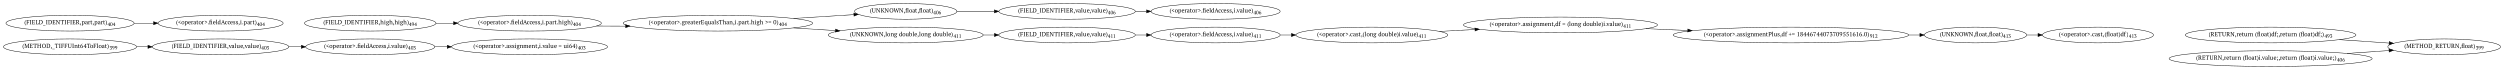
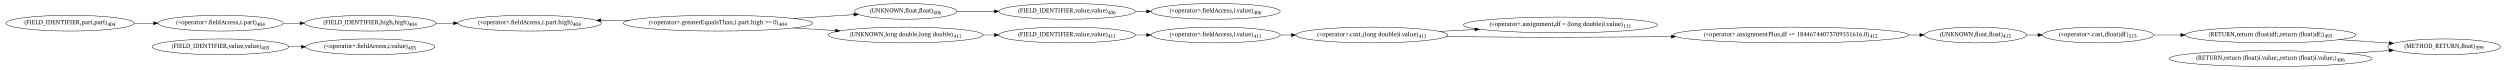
none -> (292, 23)
(413, 23) -> (413, 23)
(1627, 24) -> (1627, 24)
(611, 26) -> (615, 20)
(1667, 30) -> (1559, 37)
(1874, 34) -> (1874, 34)
(2133, 34) -> (2133, 34)
none -> (2167, 35)
(70, 47) -> none
(530, 47) -> none
